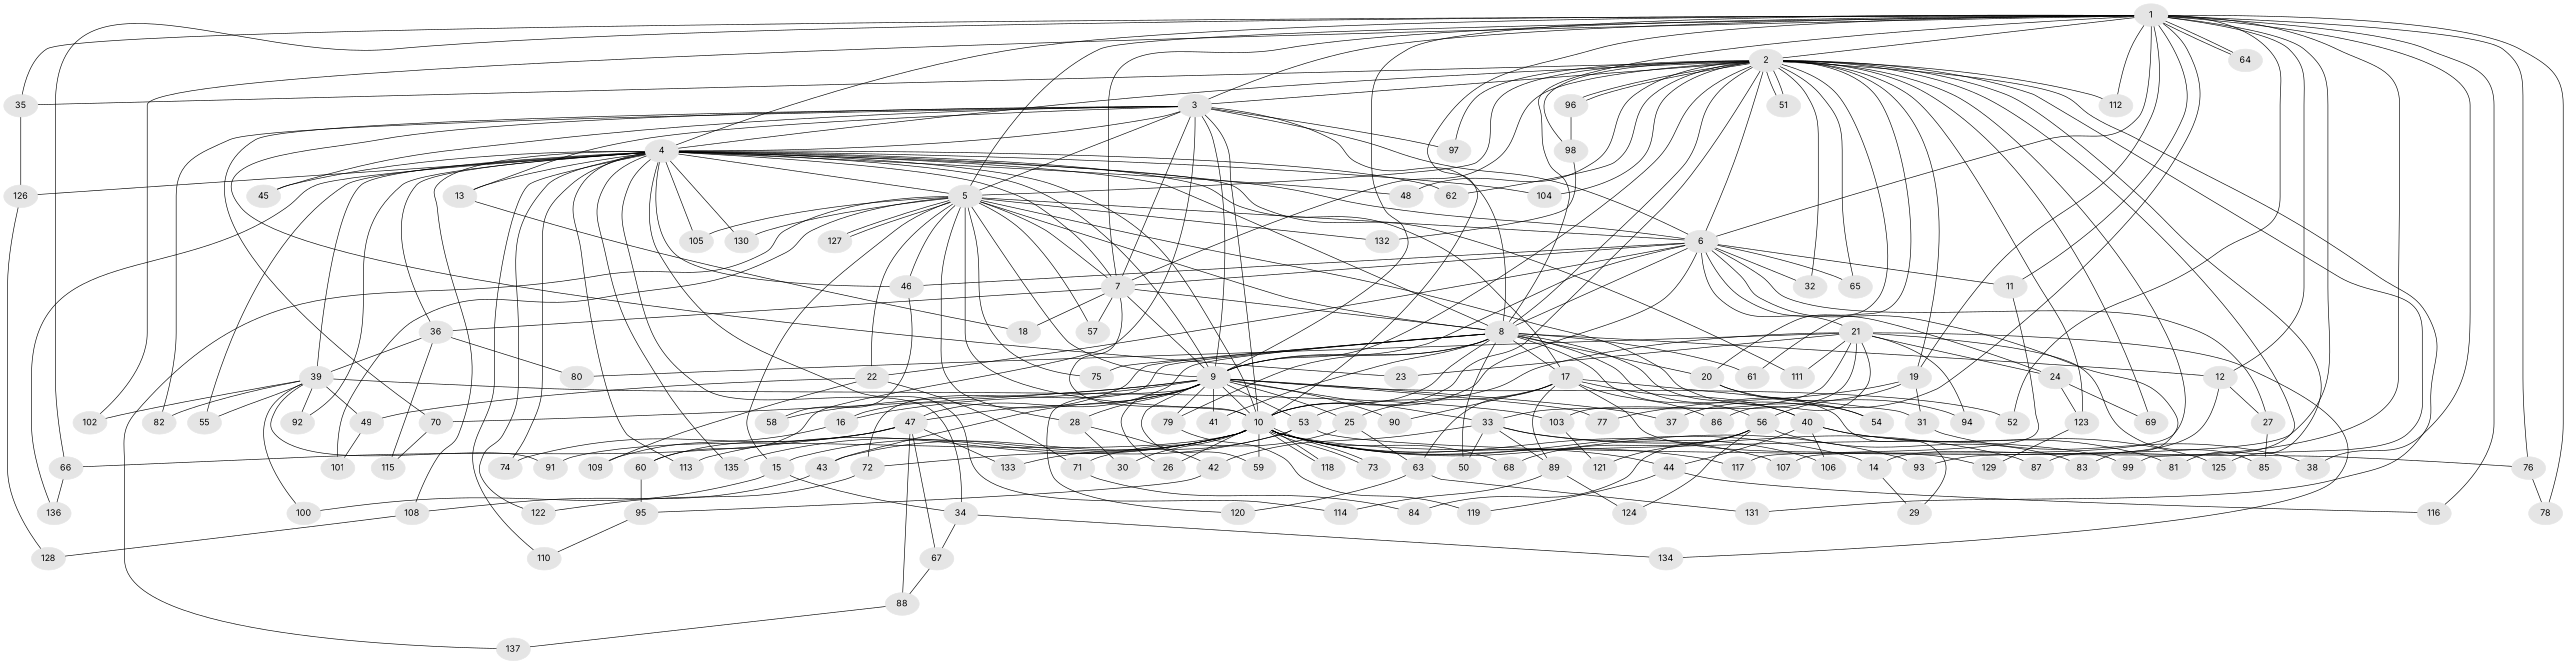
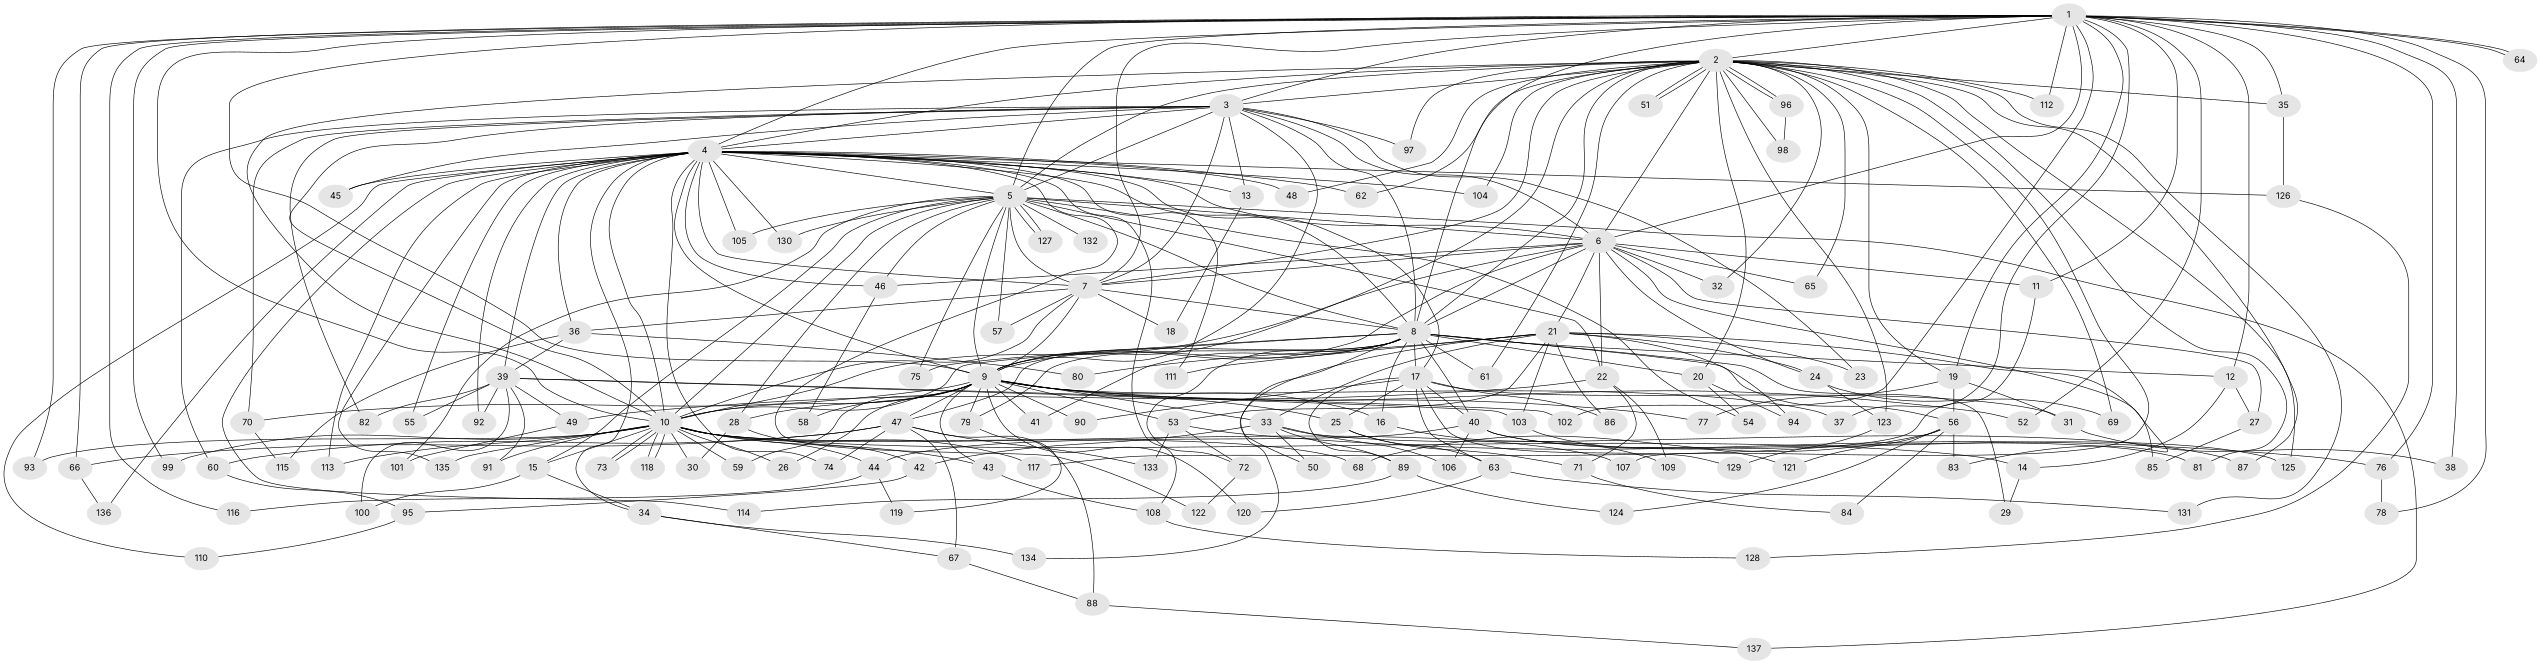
(1502, 225) -> none
